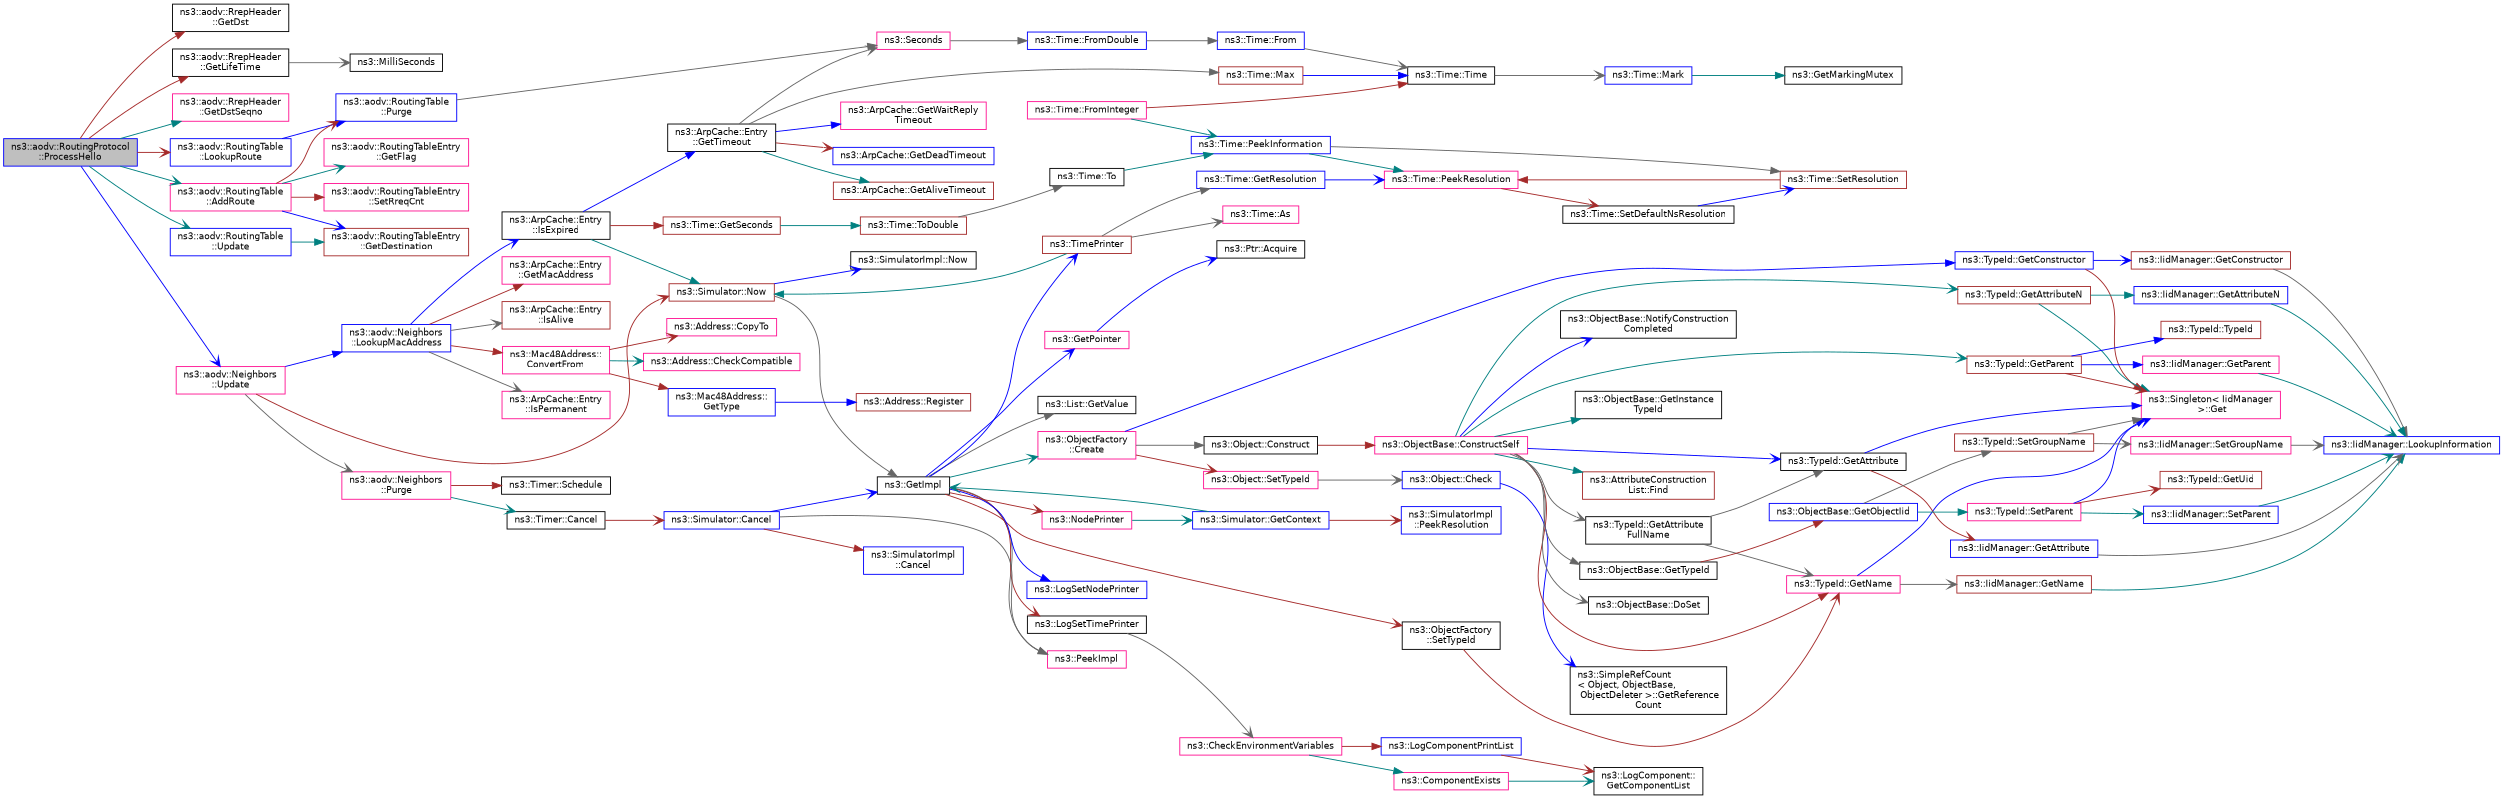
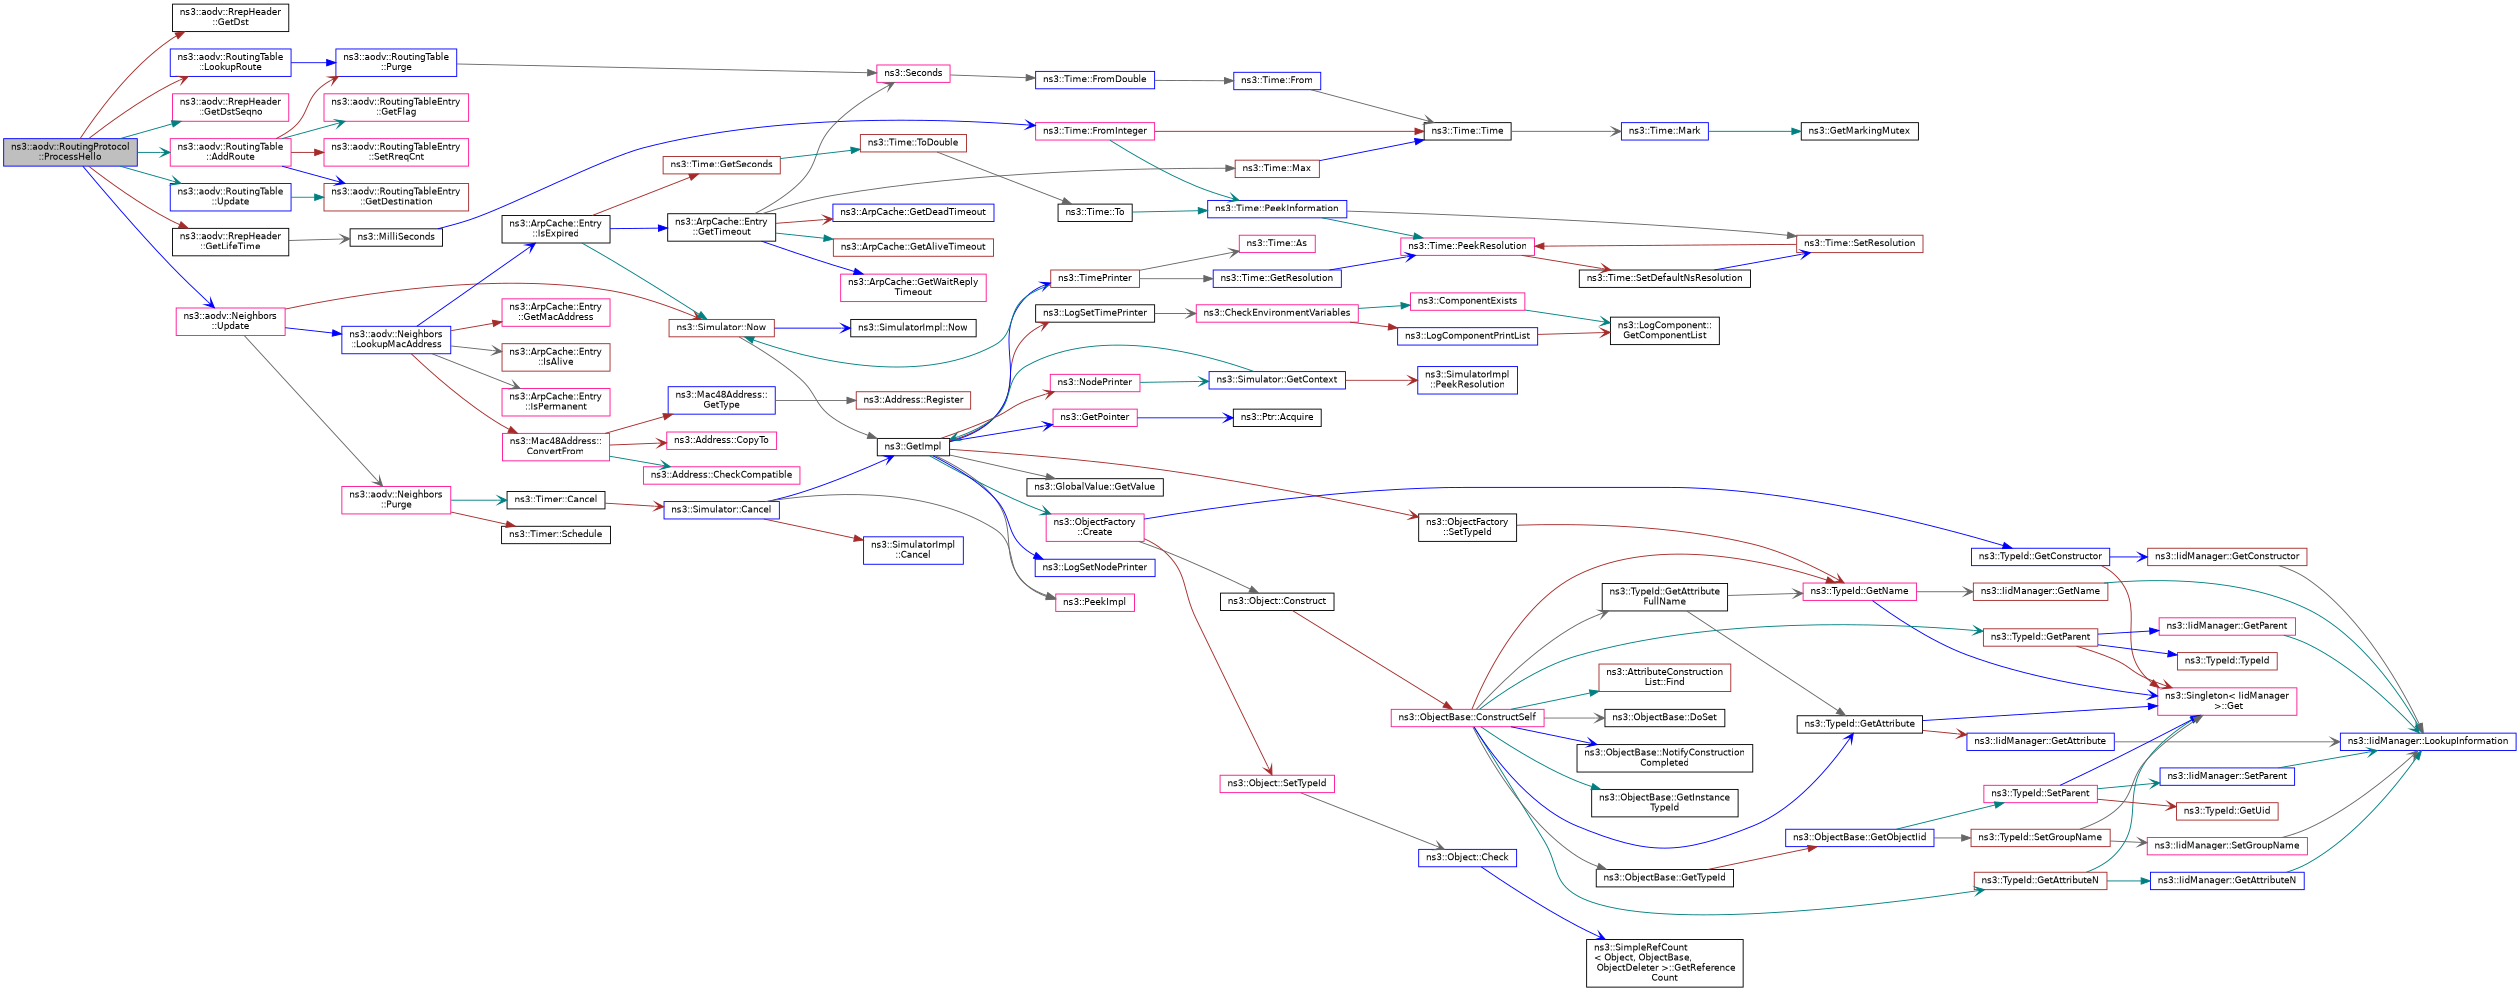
none -> (724, 132)
(811, 402) -> (809, 400)
(1087, 405) -> (1095, 487)
